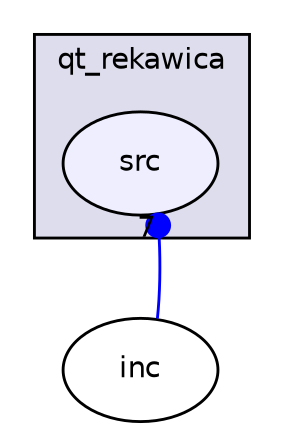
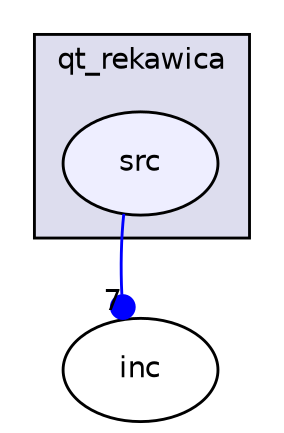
(160, 278) -> (121, 256)
